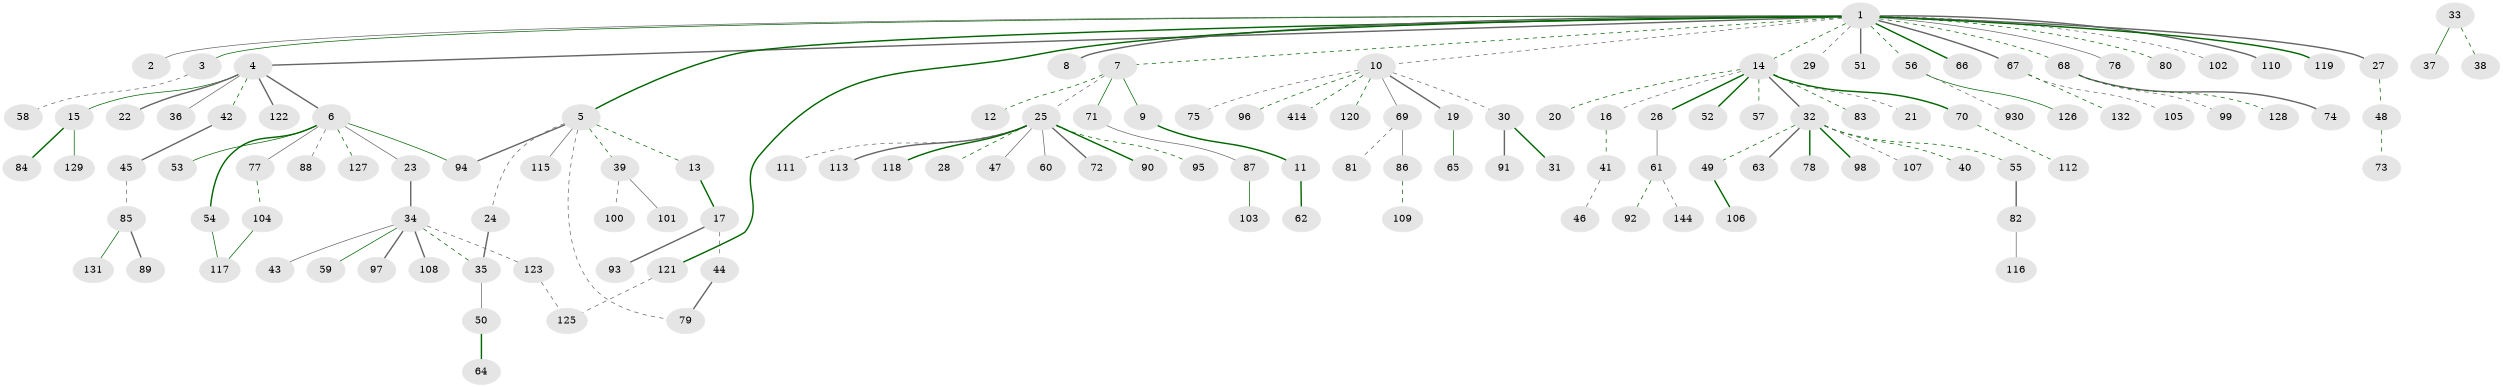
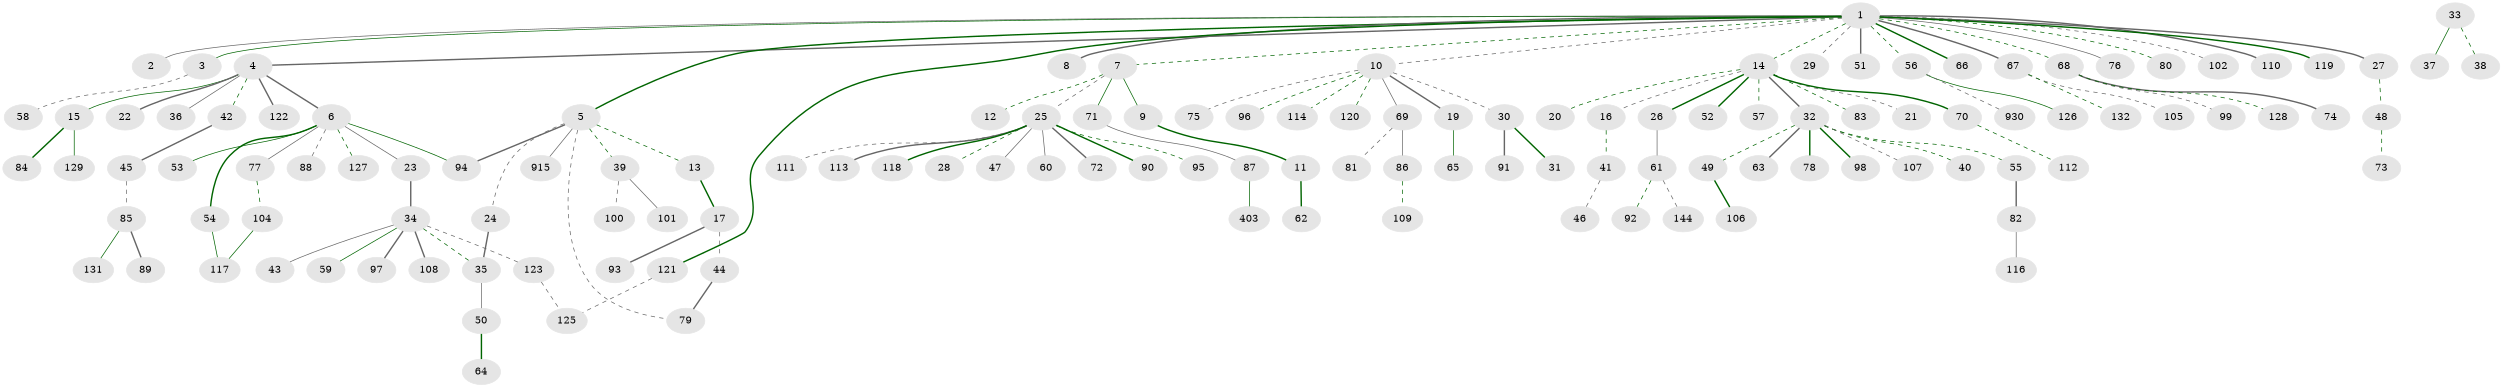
(1297, 117) -> (1297, 117)
(541, 168) -> (541, 168)
(1249, 219) -> (1249, 219)
